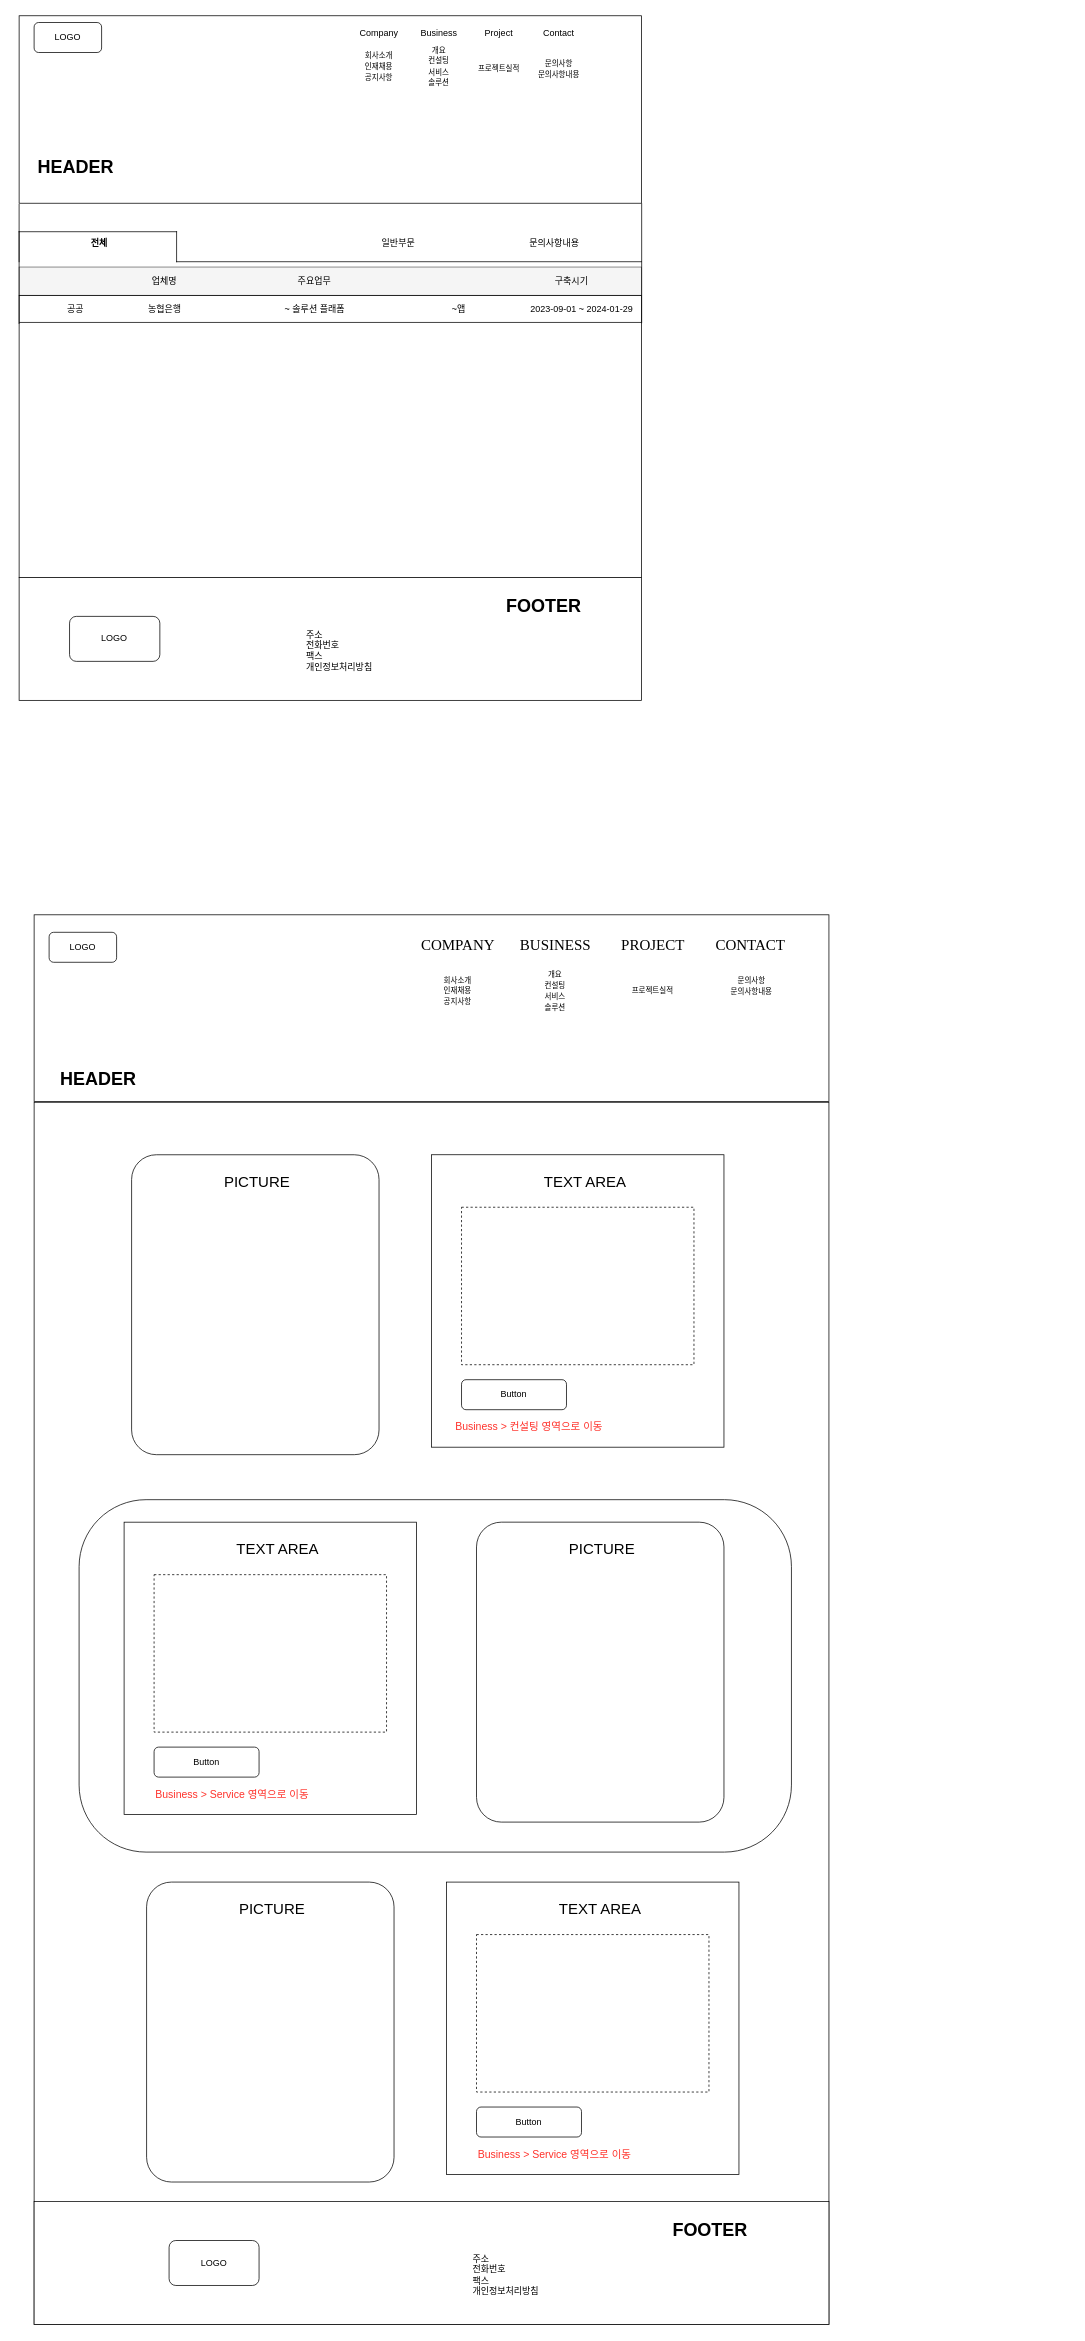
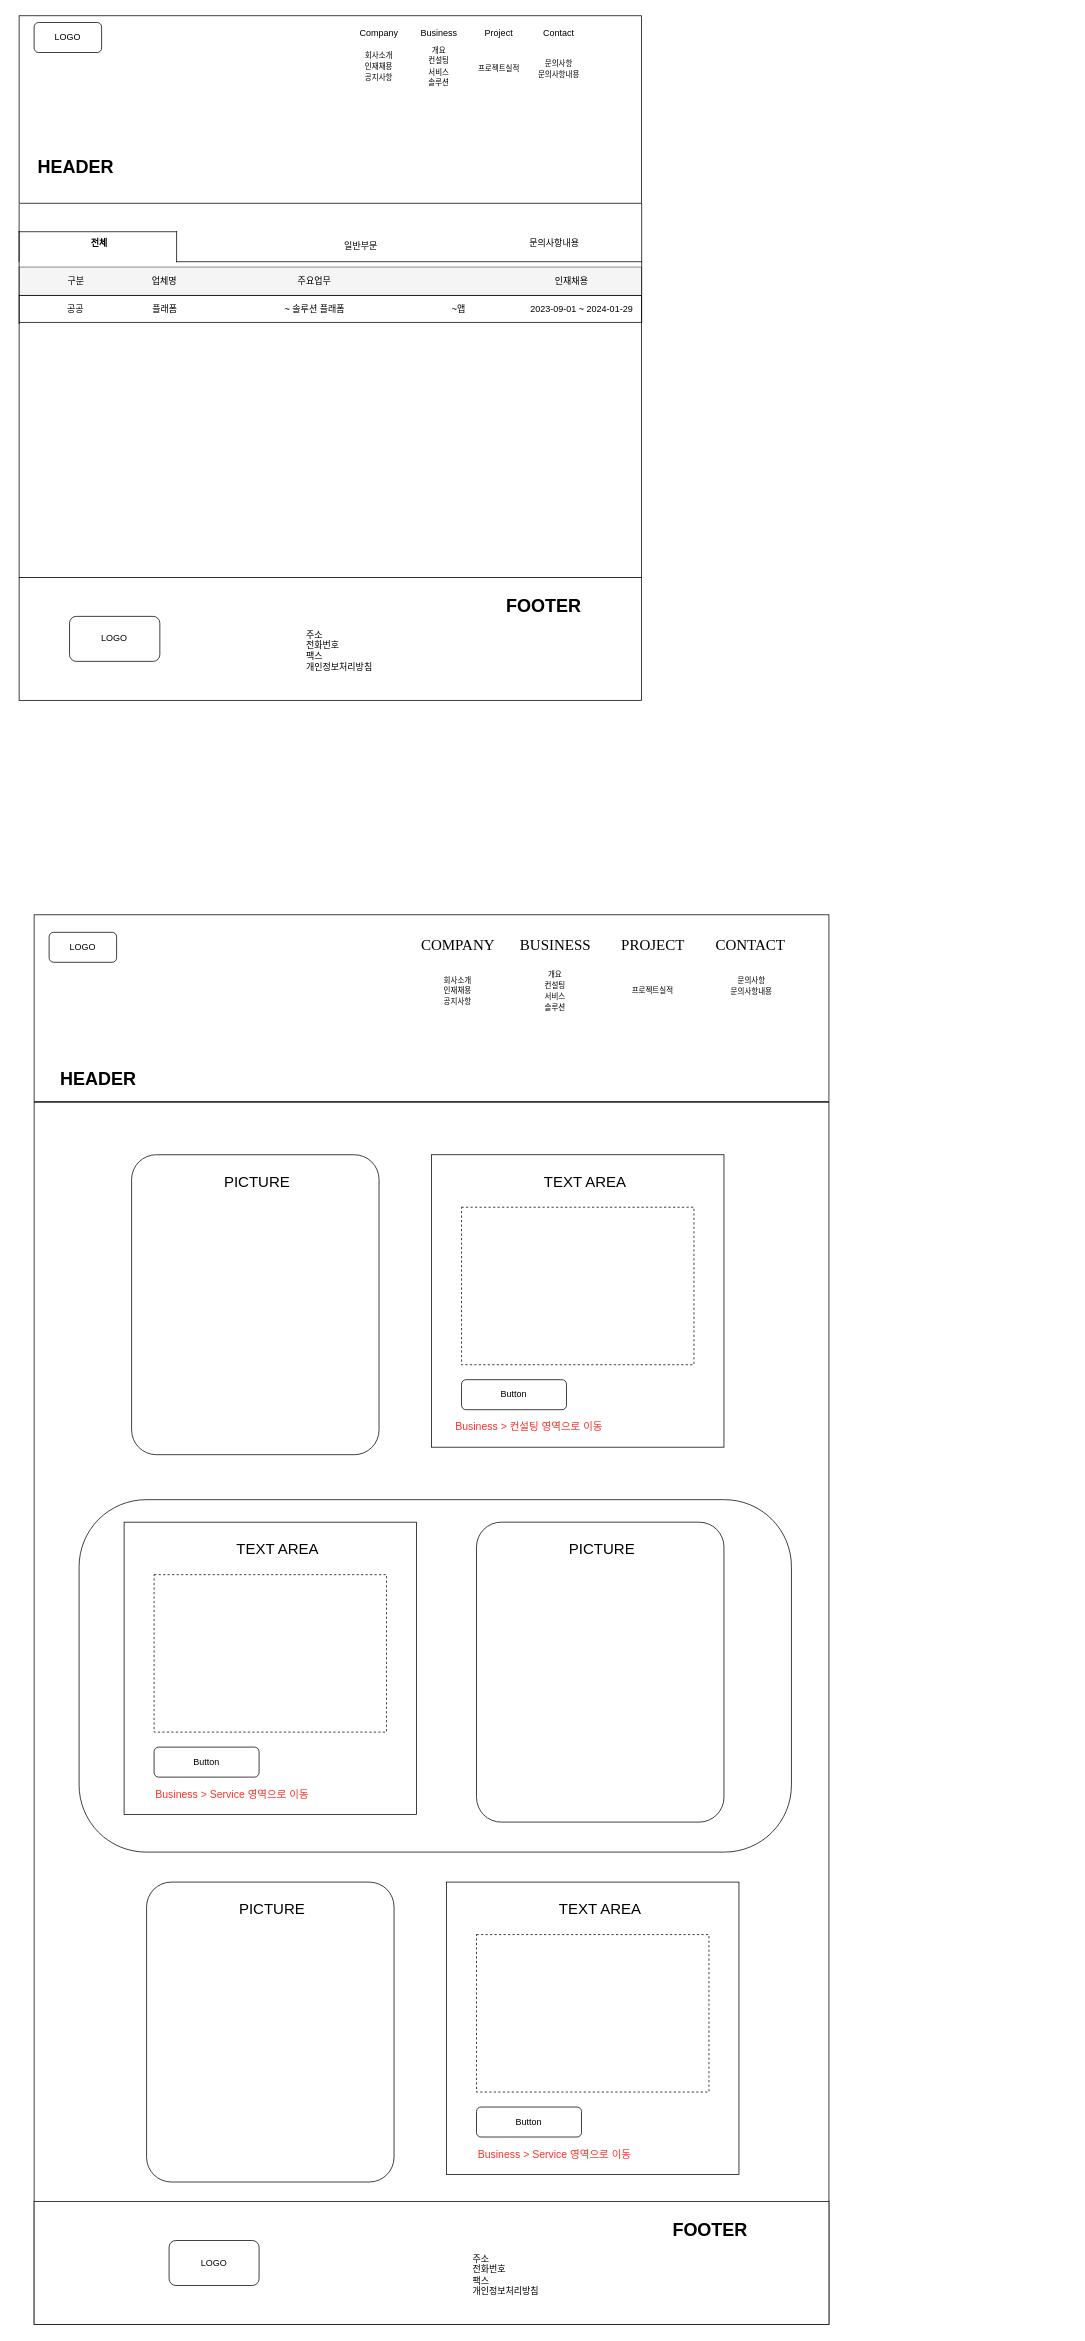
(399, 243) -> (361, 246)
none -> (76, 281)
(572, 281) -> (572, 281)
(165, 309) -> (165, 309)
